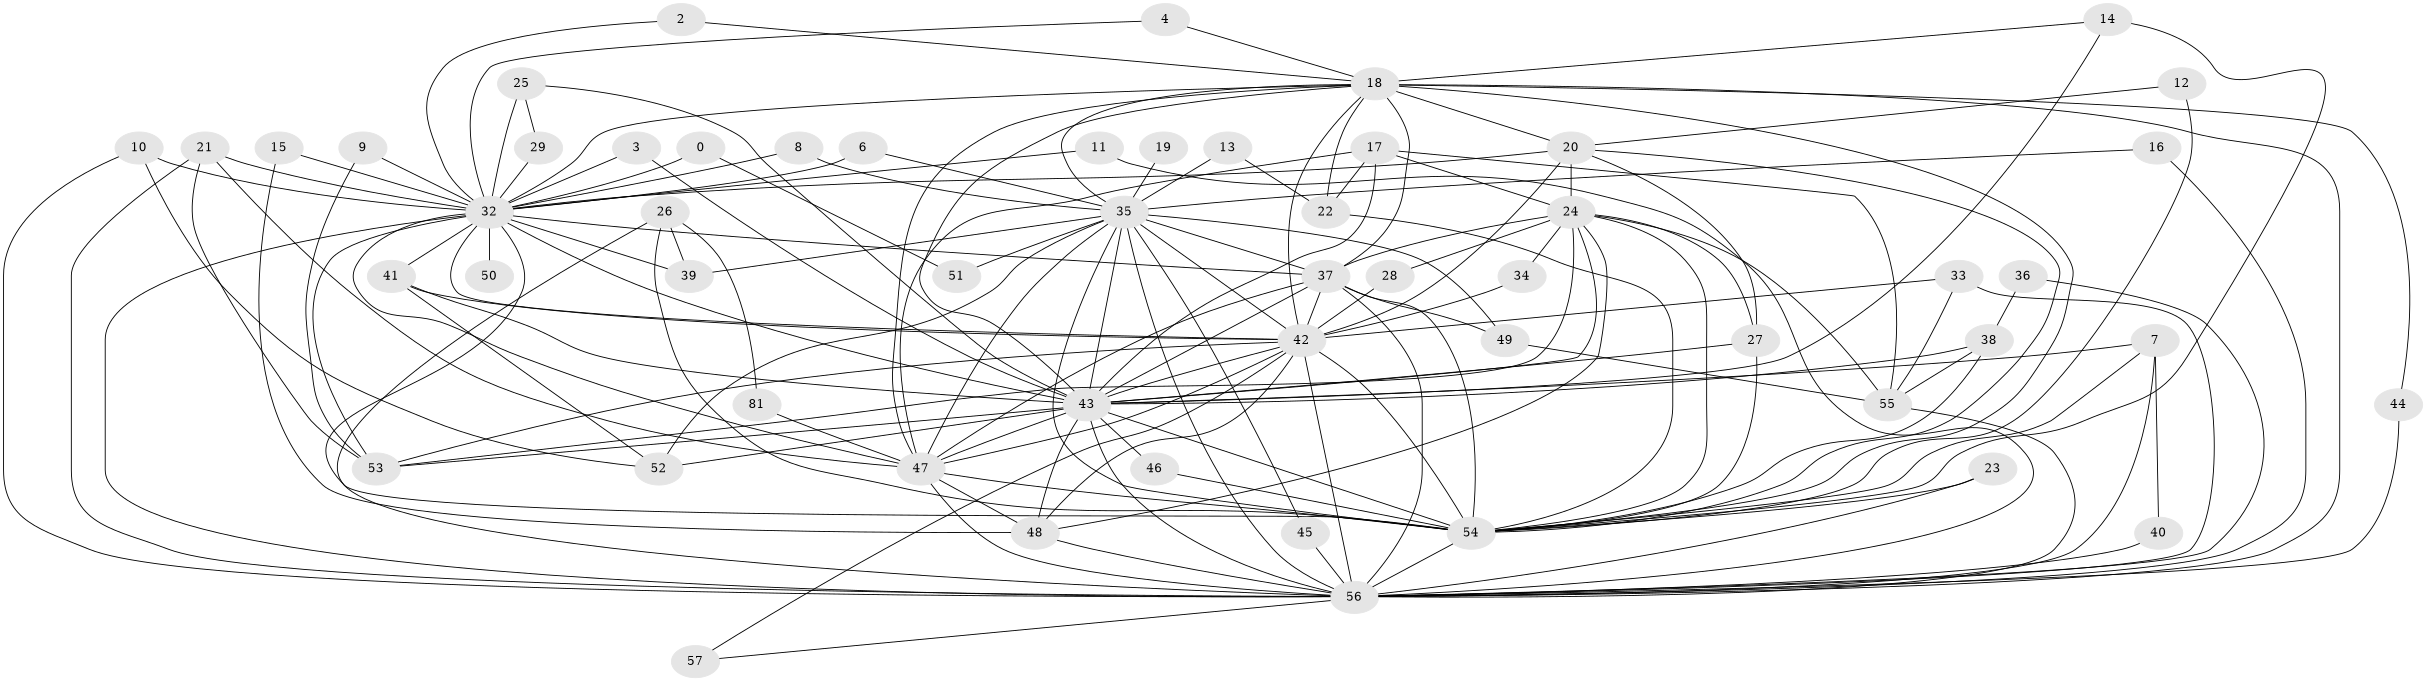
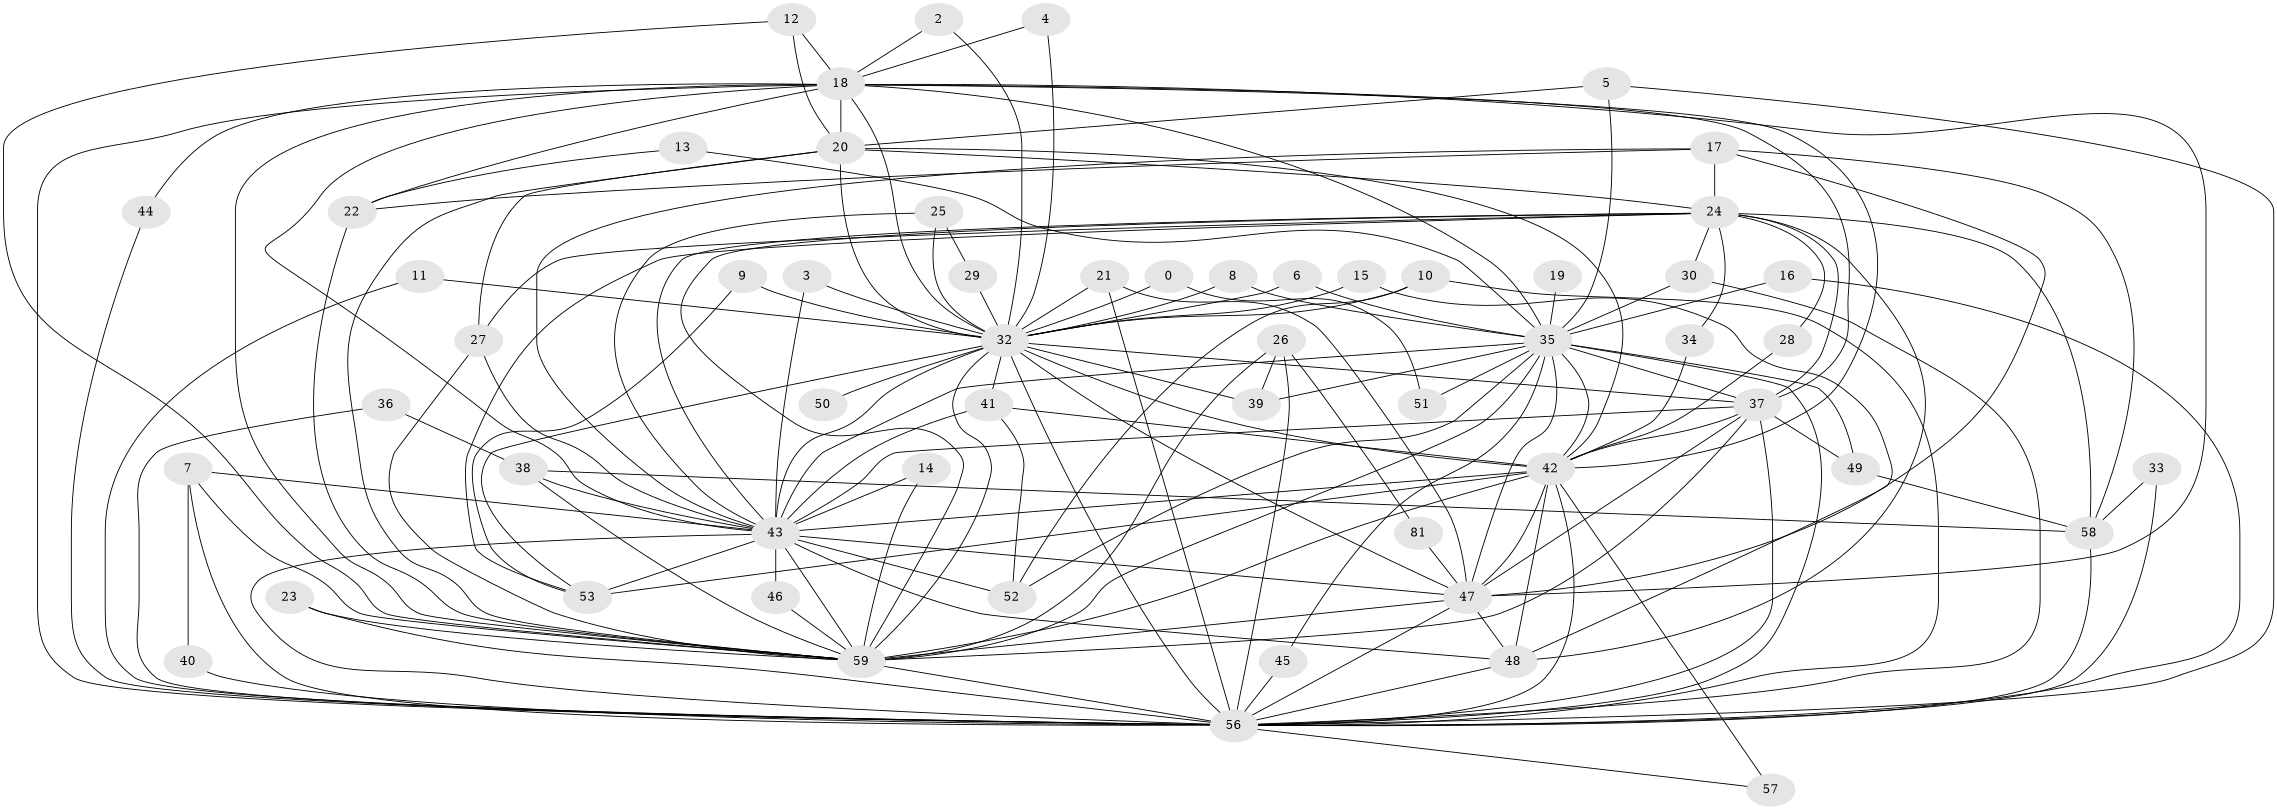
(1741, 52) -> (816, 52)
none -> (1607, 84)
none -> (1690, 276)
(1630, 309) -> none
(246, 326) -> none
(1888, 405) -> (2089, 533)
(1471, 533) -> (861, 662)
